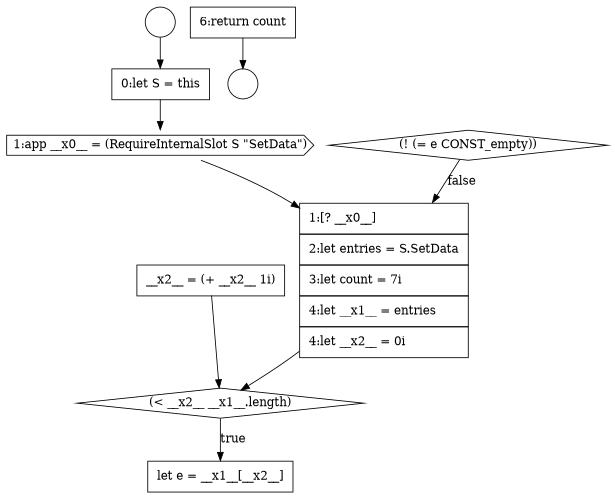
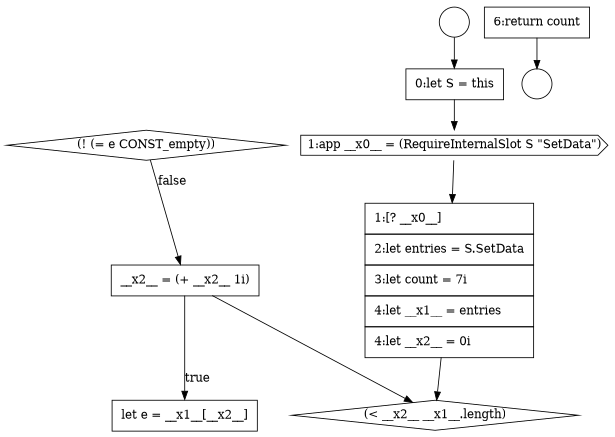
(448, 177) -> (164, 208)
(220, 435) -> (185, 343)
